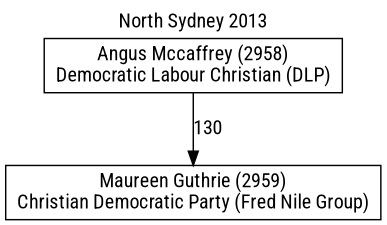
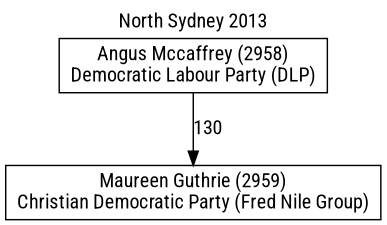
(193, 66) -> (193, 66)
